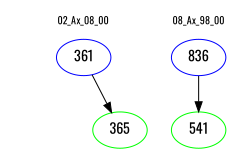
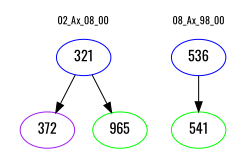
(84, 57) -> (84, 57)
(199, 57) -> (199, 57)
none -> (47, 130)
(120, 130) -> (120, 130)
